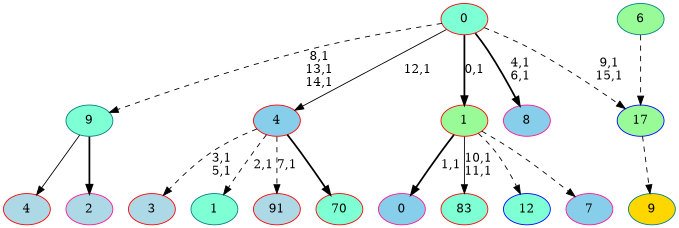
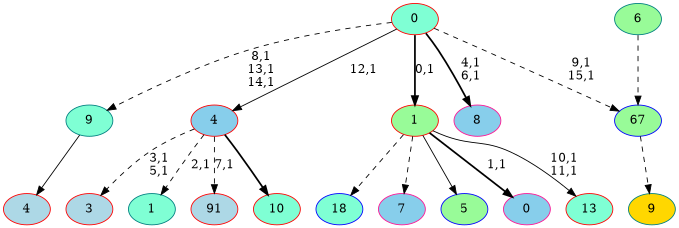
(641, 121) -> (638, 121)
(89, 209) -> none
(339, 209) -> (277, 209)
(464, 209) -> (589, 209)
none -> (464, 209)
(527, 209) -> (339, 209)
